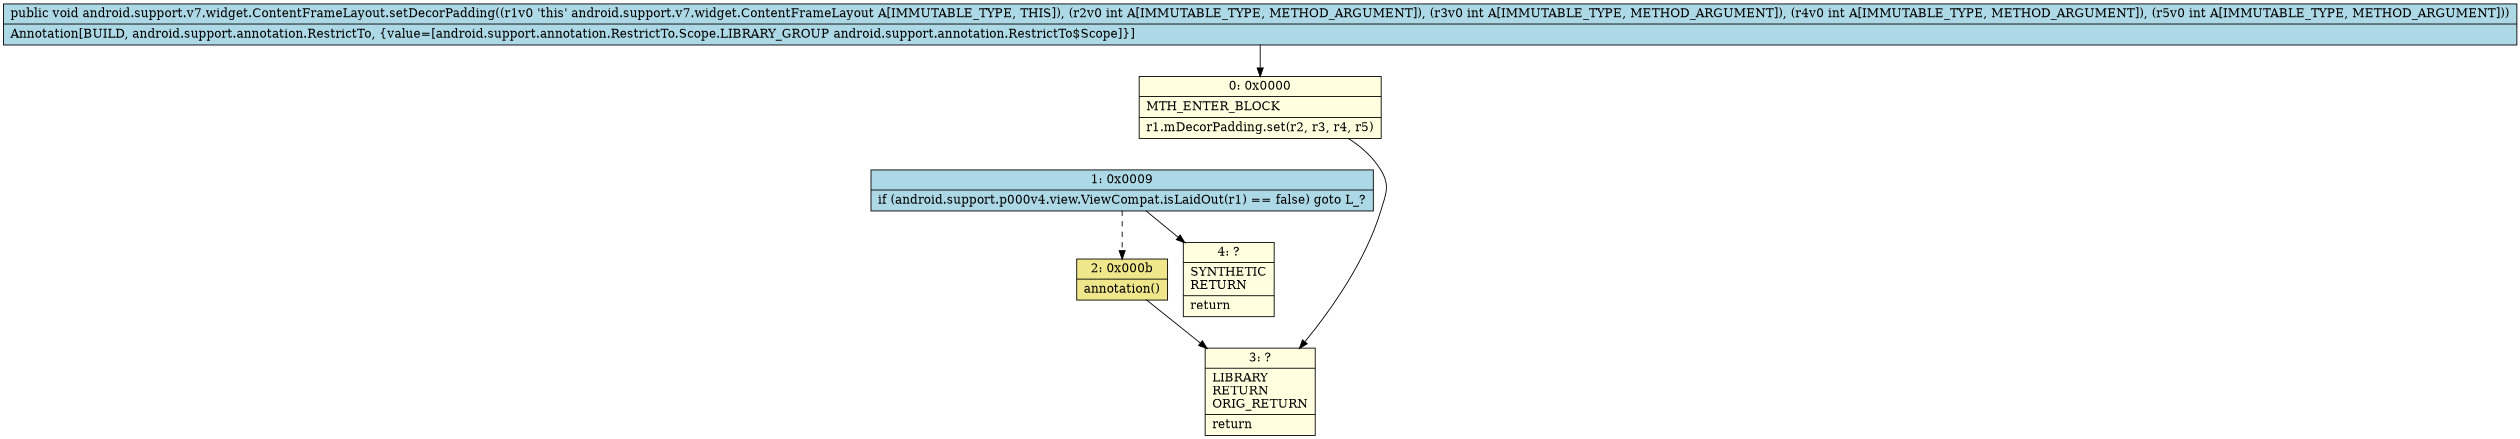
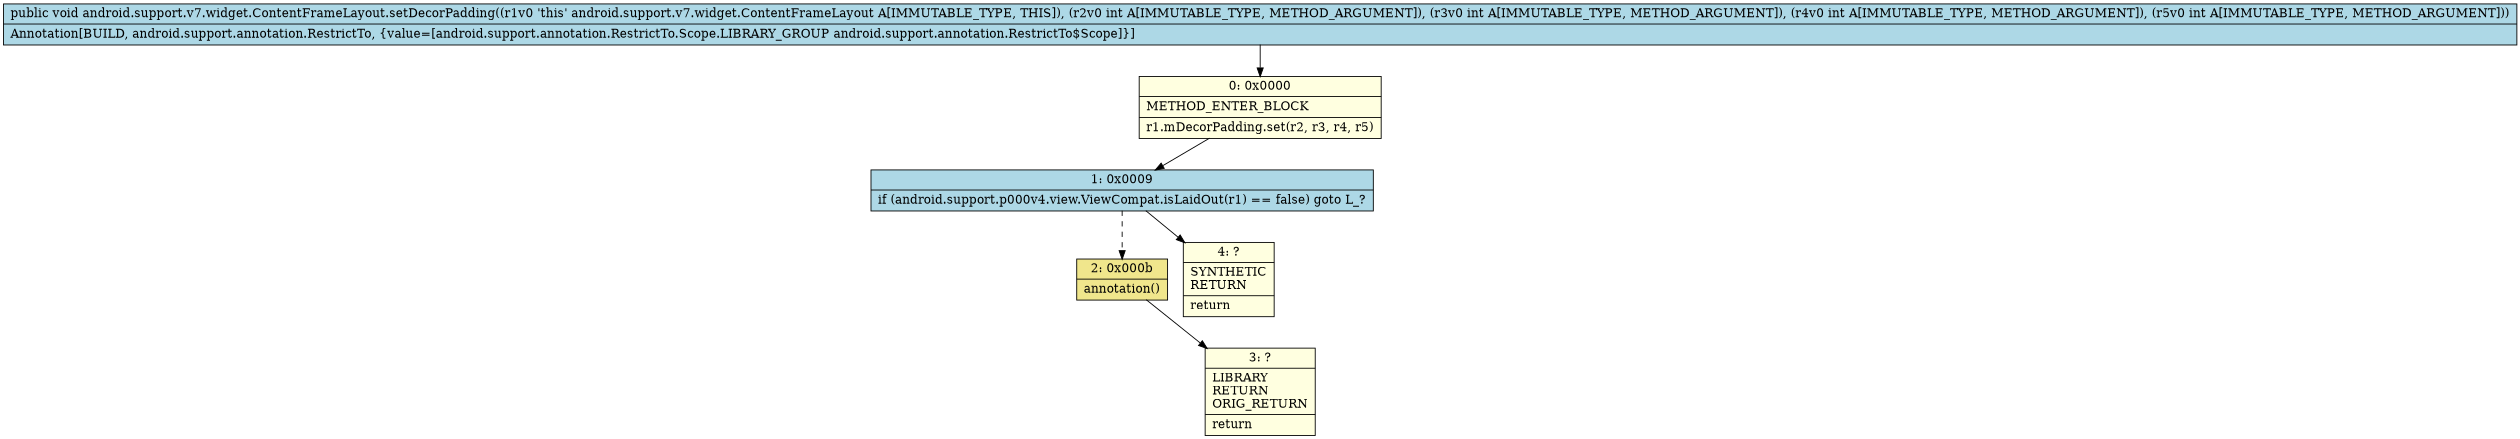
(1213, 107) -> (1228, 107)
(1370, 240) -> (1186, 152)
